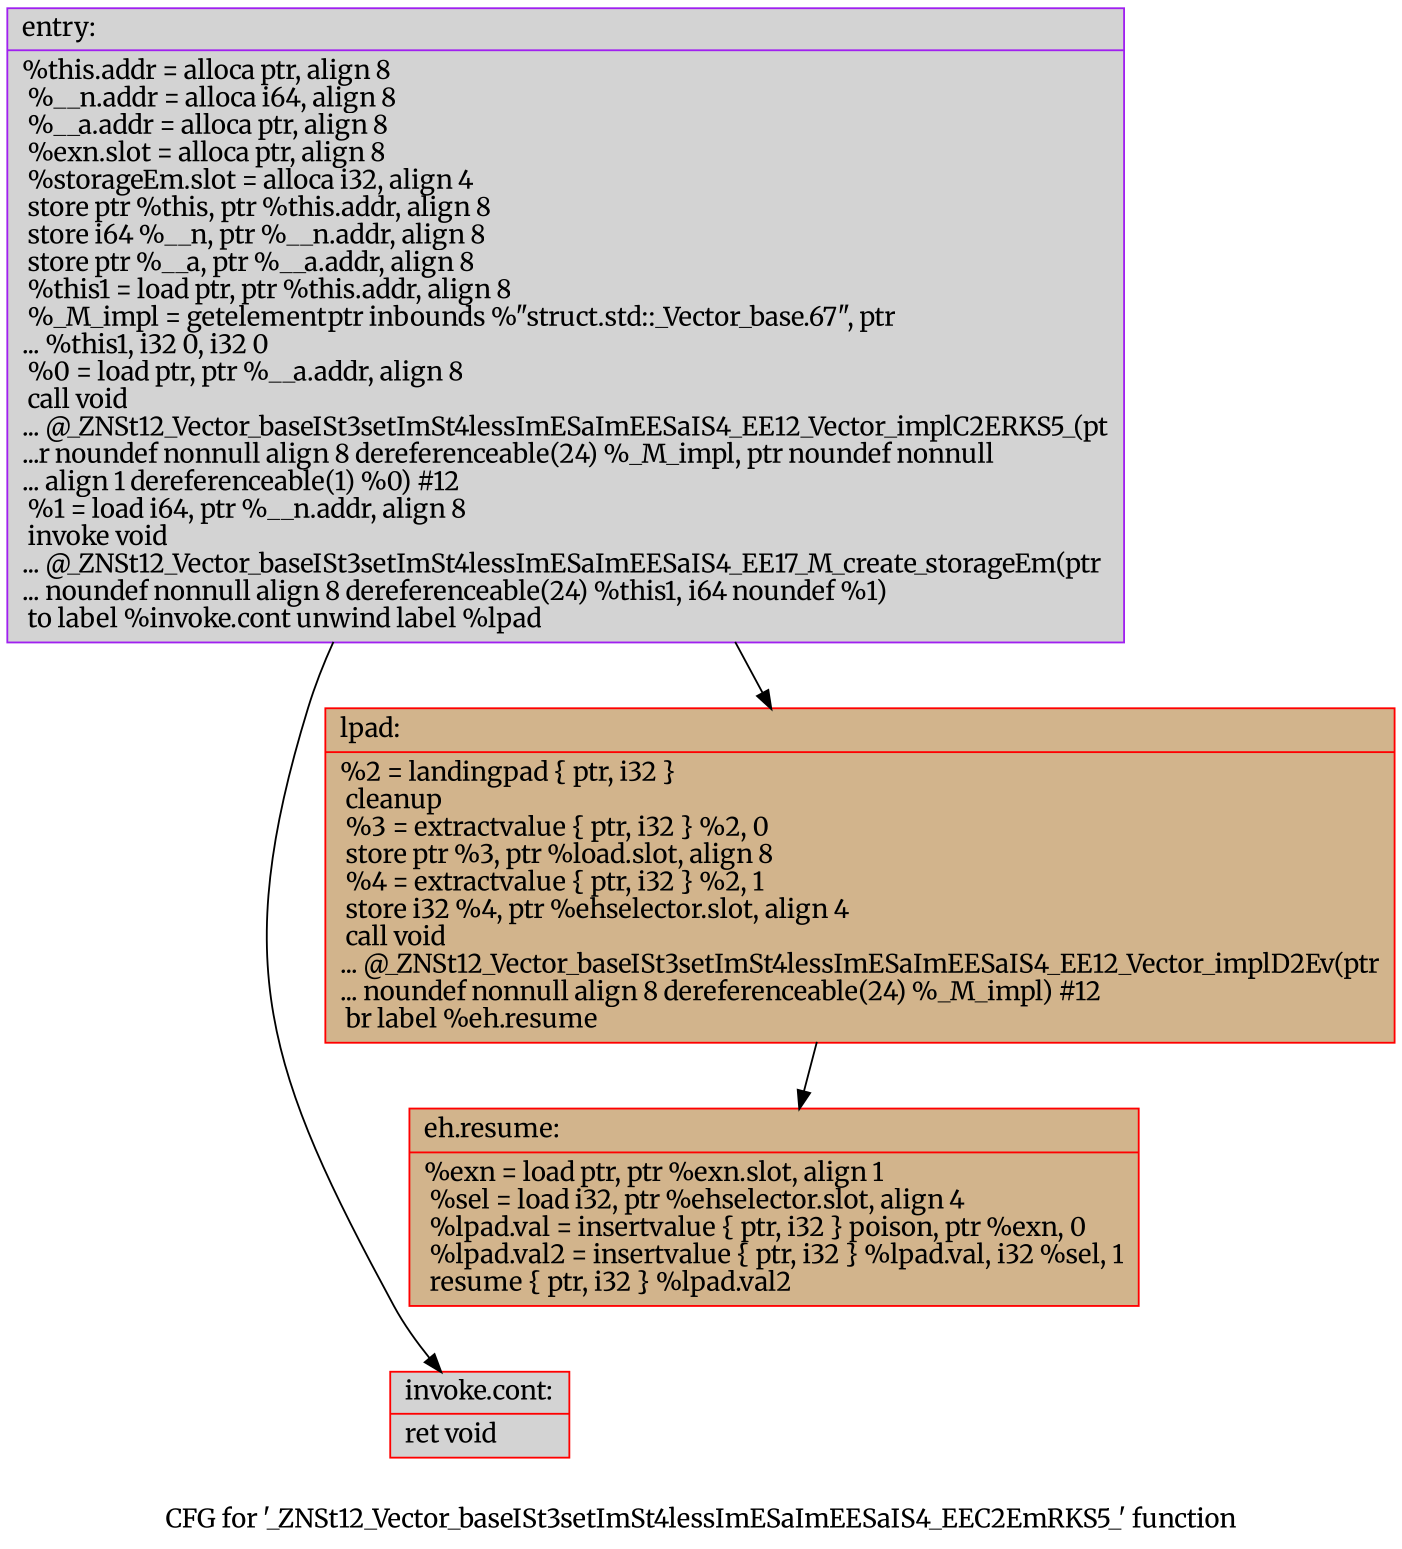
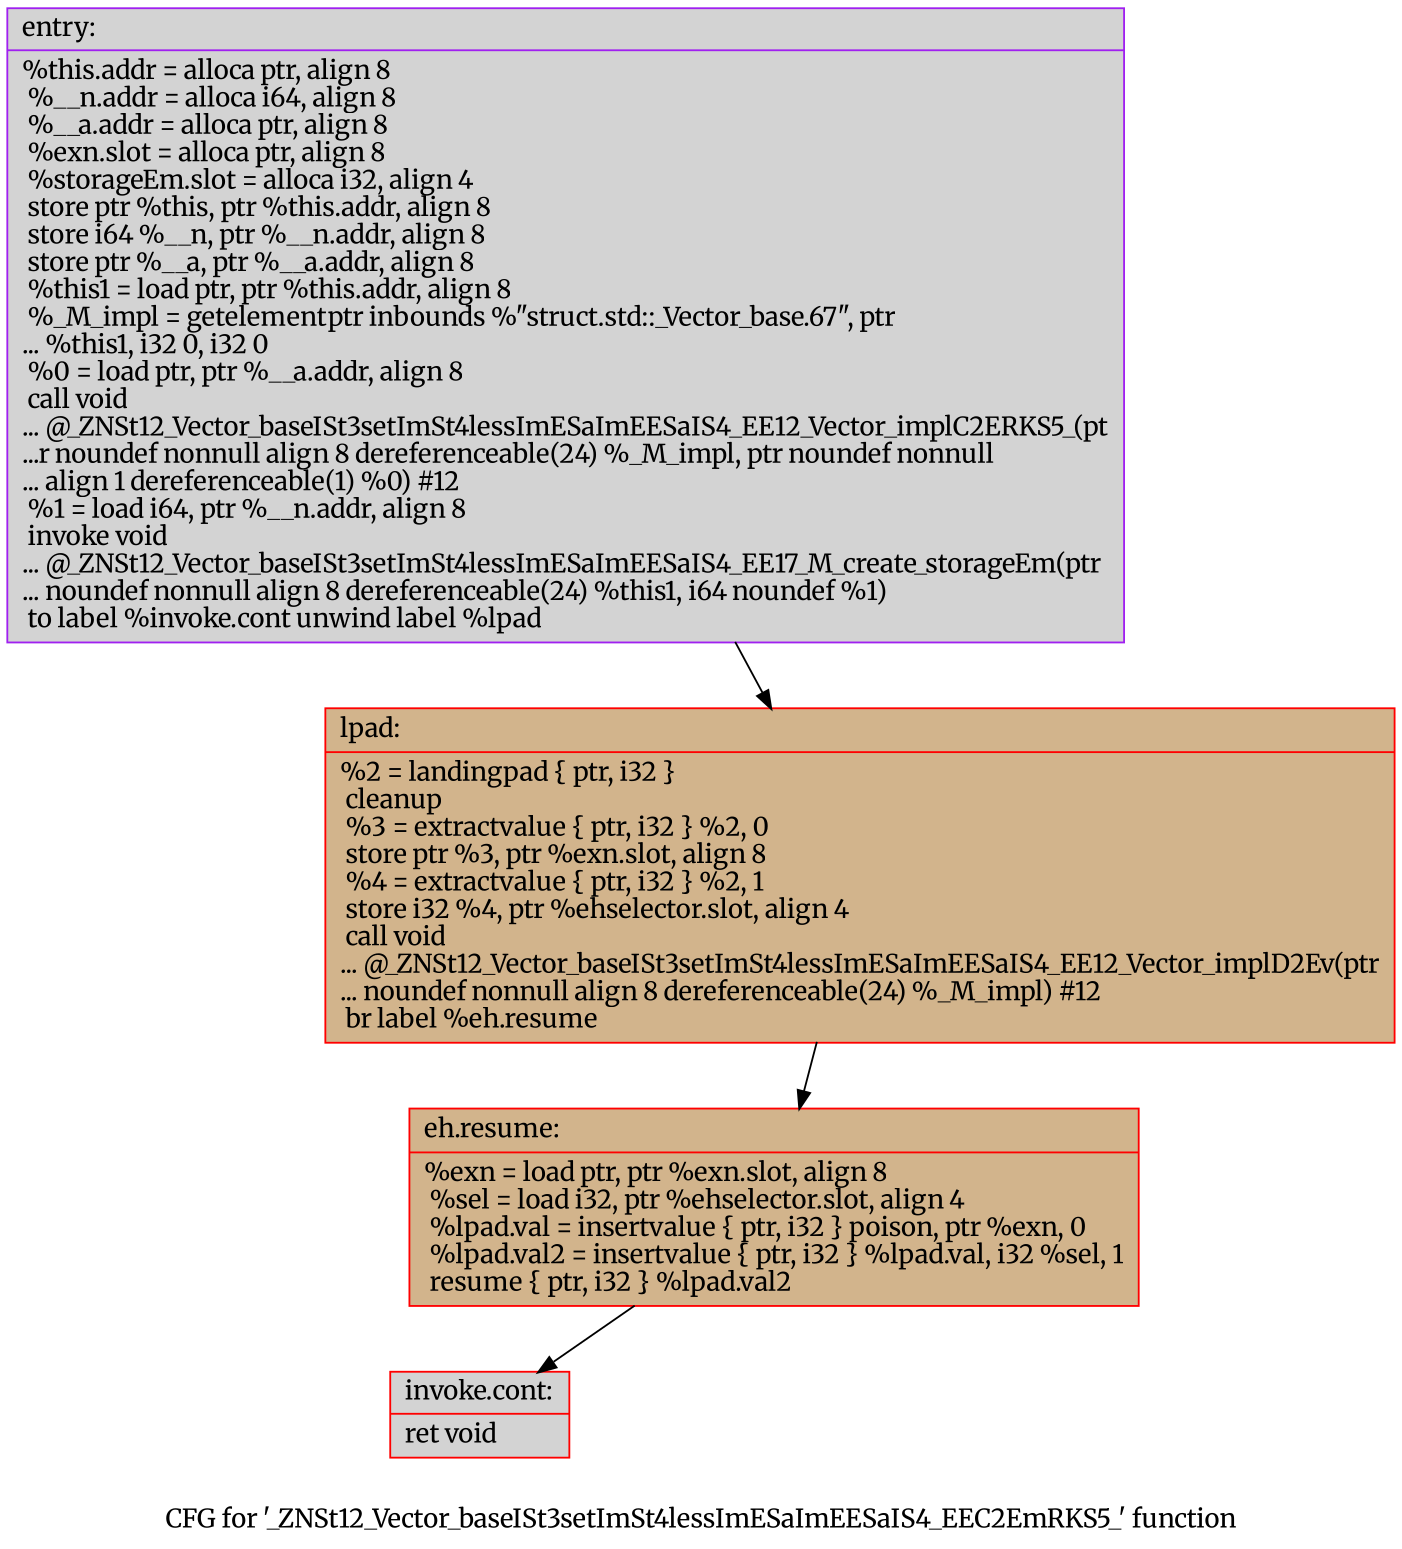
(557, 855) -> (554, 855)
(273, 1013) -> (594, 1334)
(654, 1173) -> (656, 1173)
